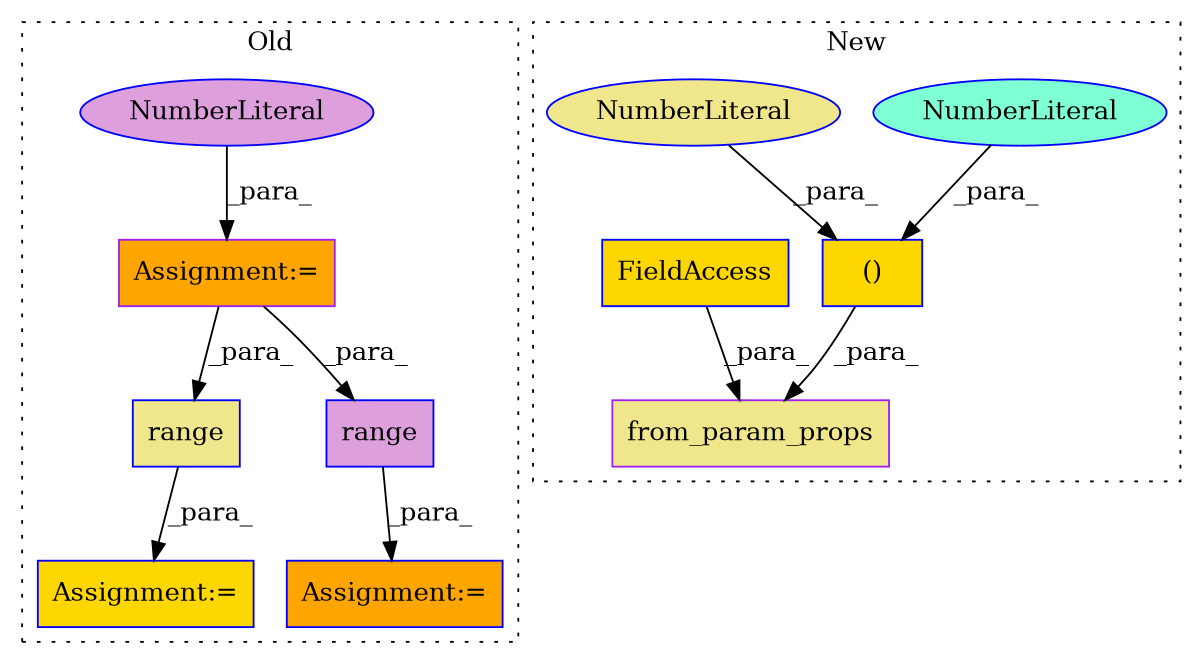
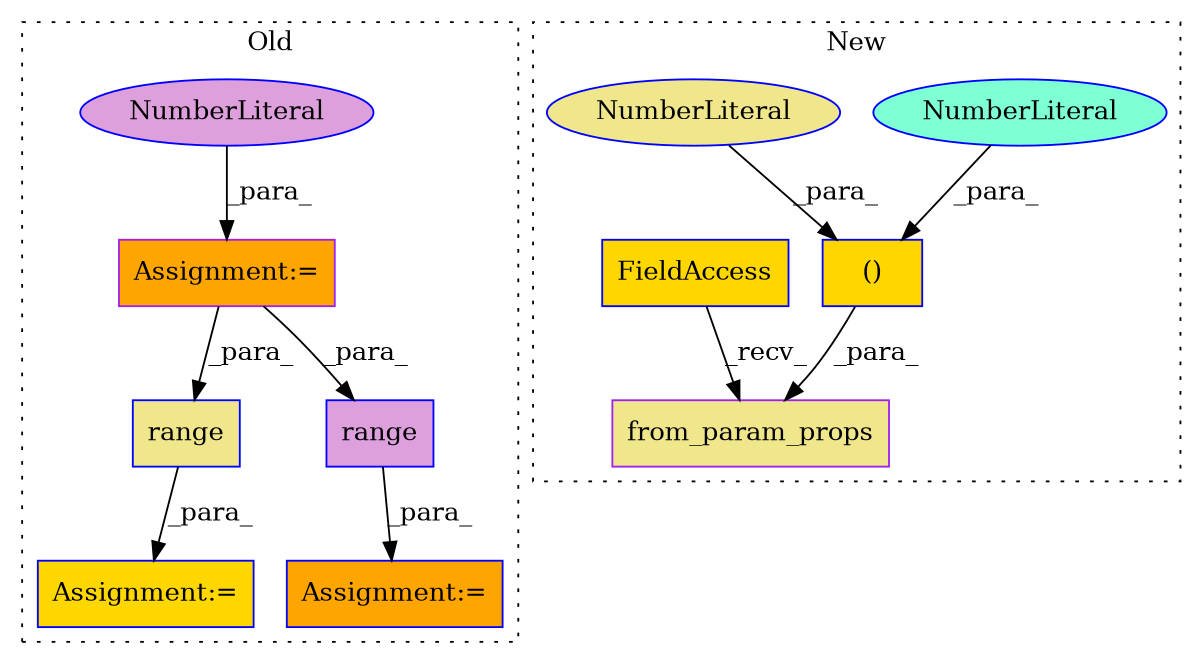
(766, 353) -> (766, 353)
